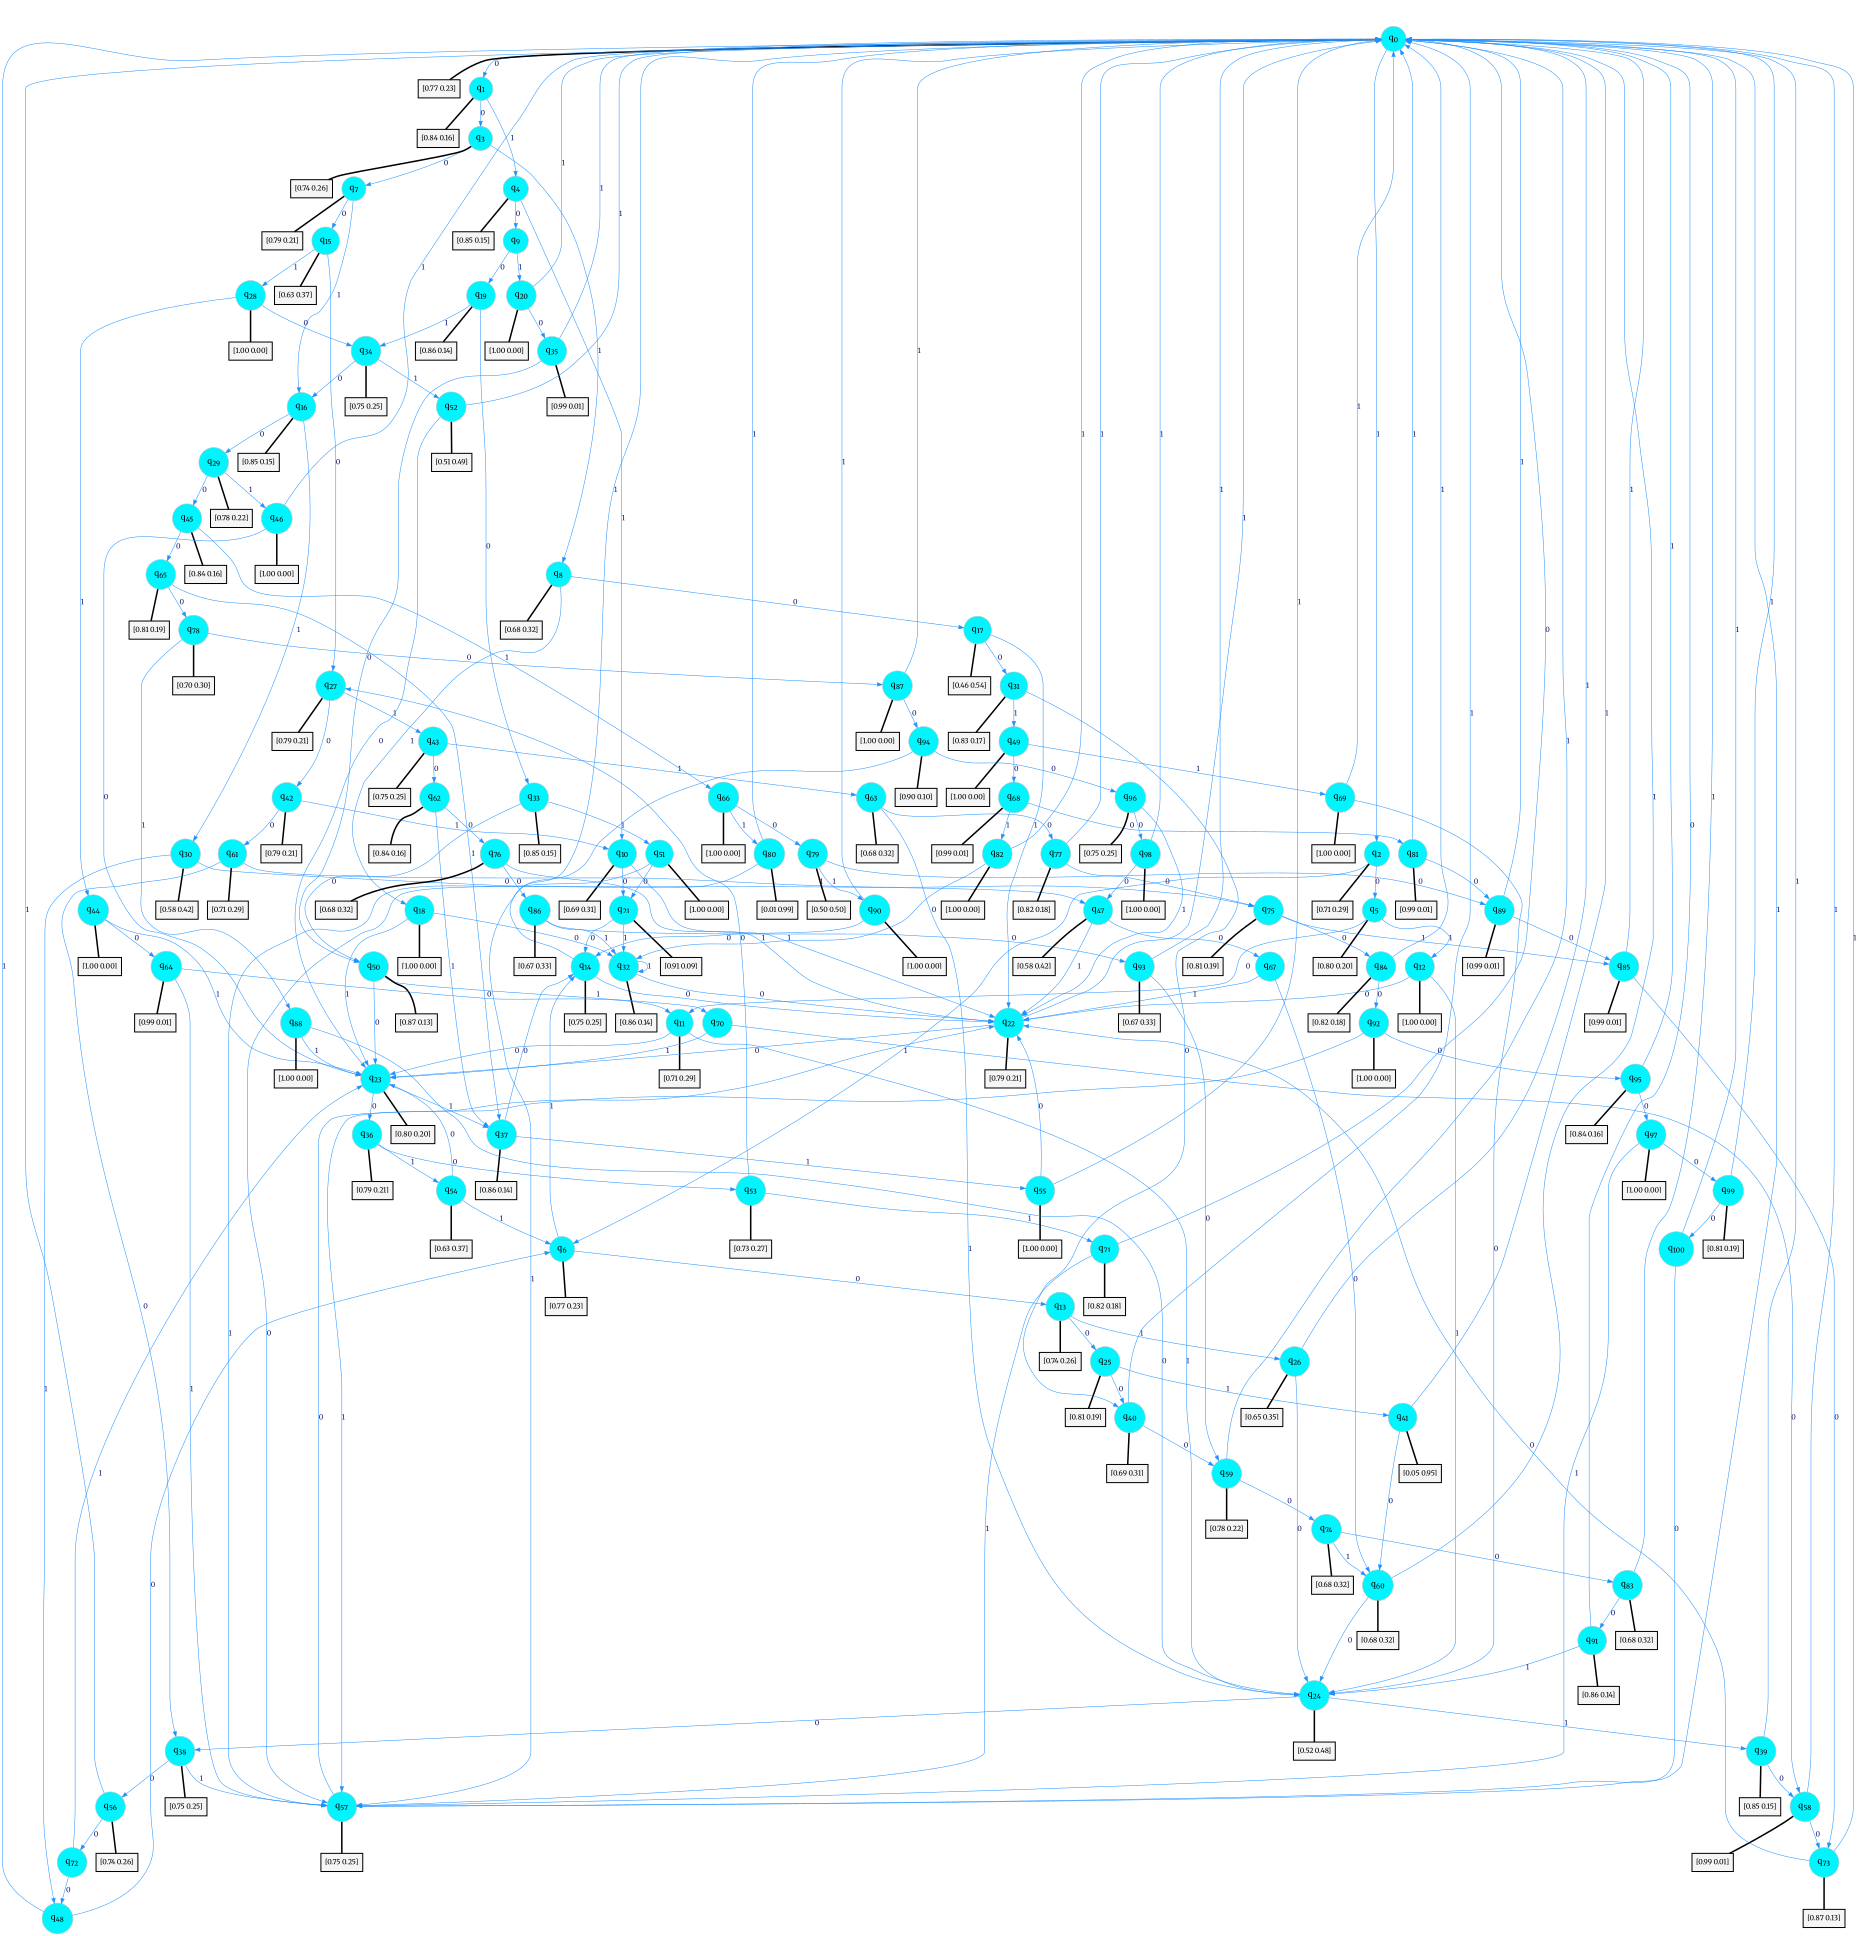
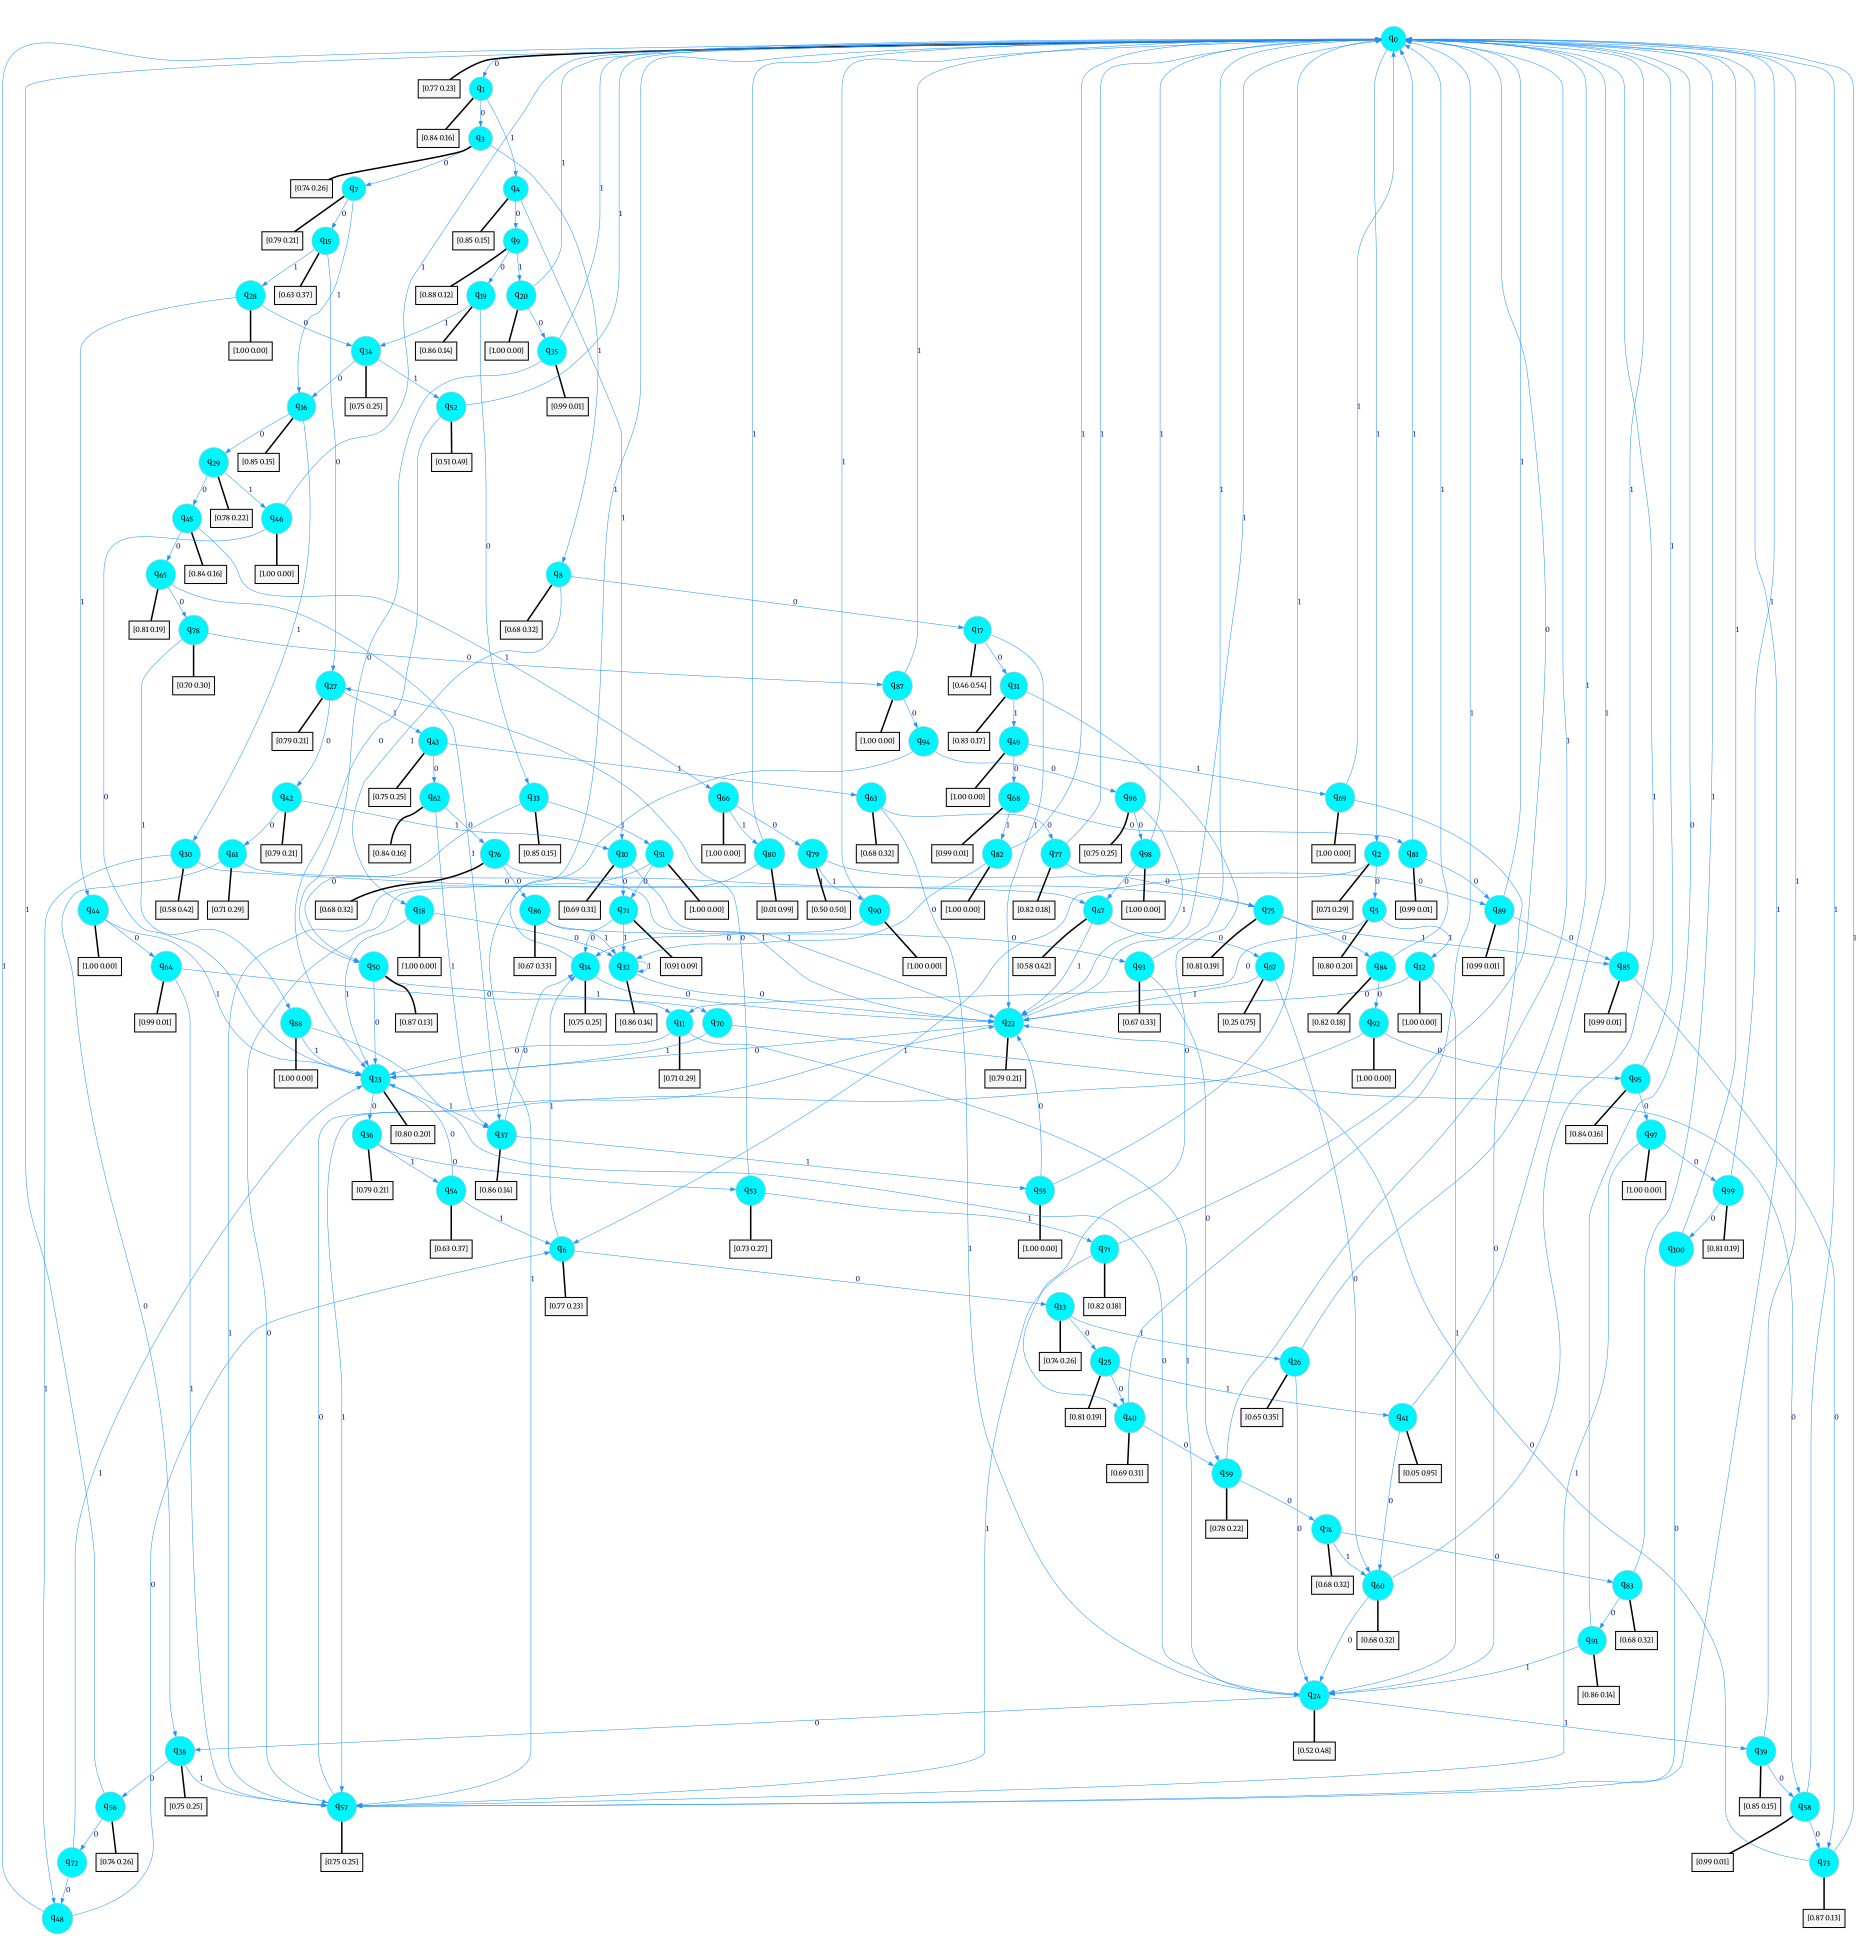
none -> (437, 295)
(916, 797) -> none
none -> (1239, 1023)
